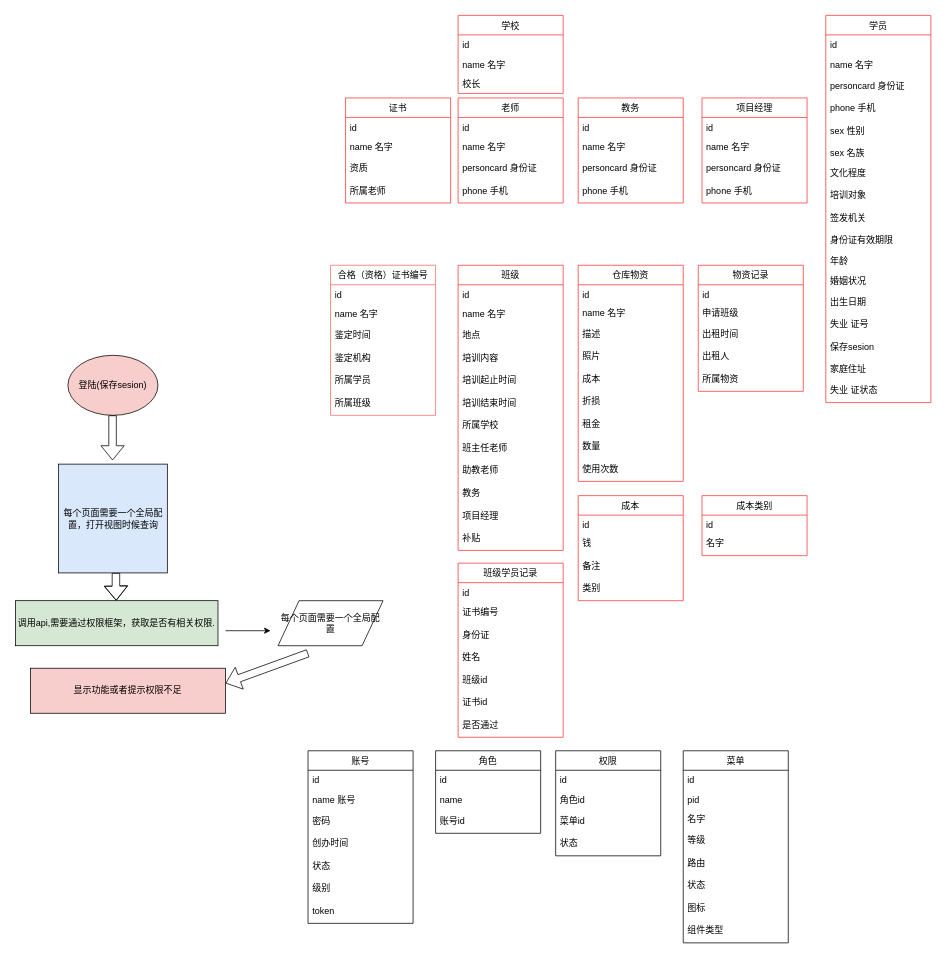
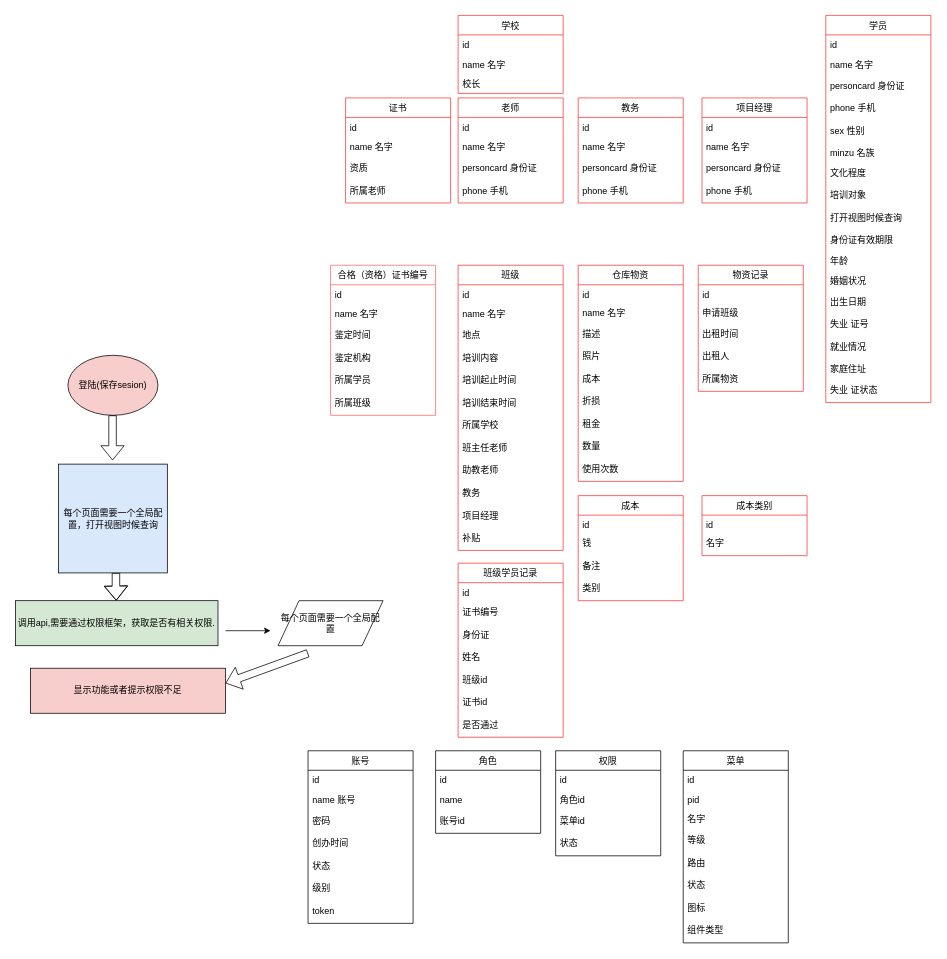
(847, 153) -> (851, 153)
(848, 218) -> (866, 218)
(852, 347) -> (848, 347)
